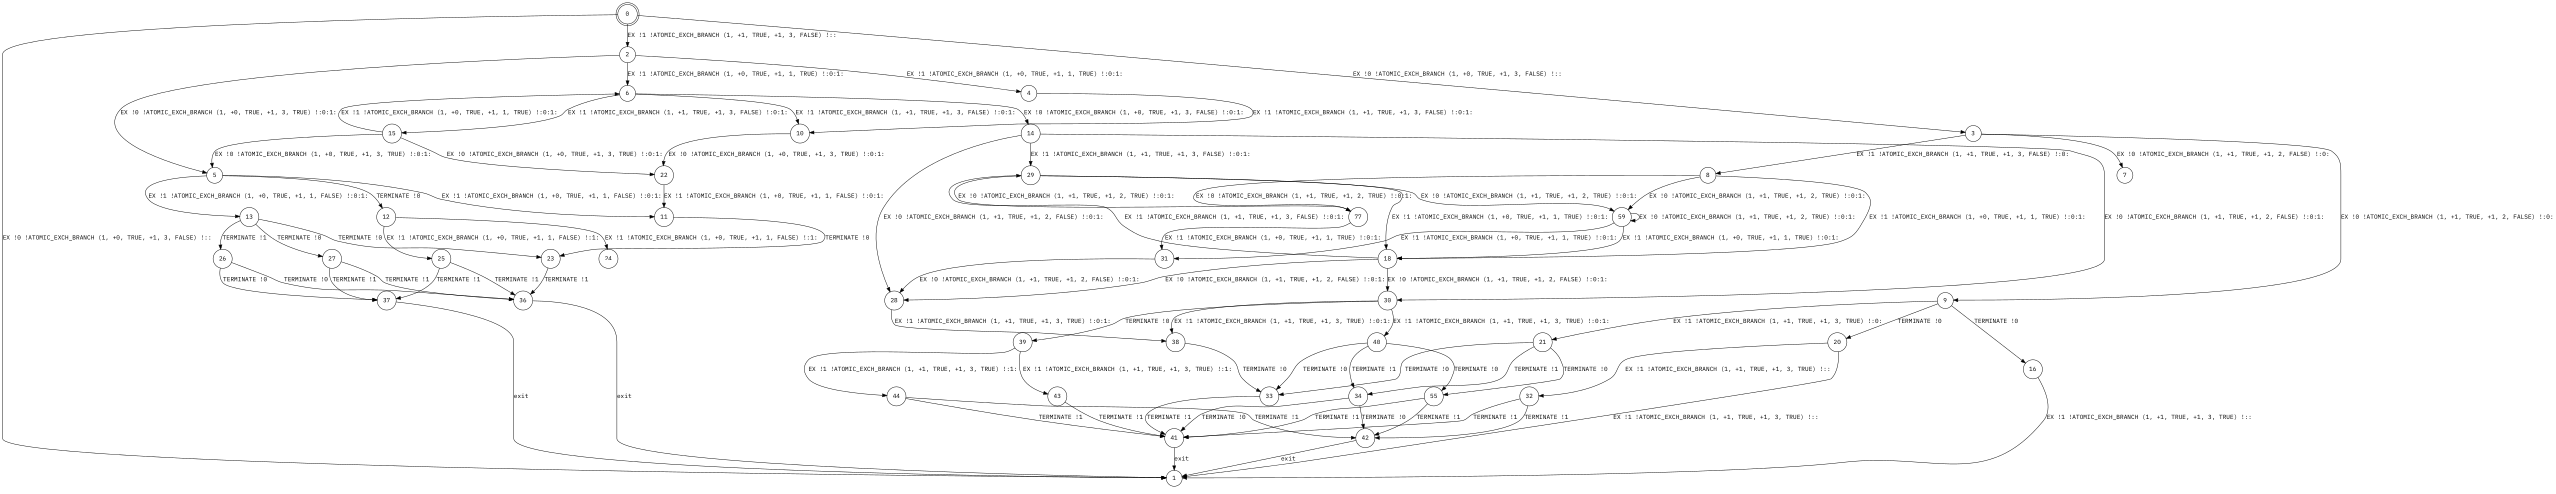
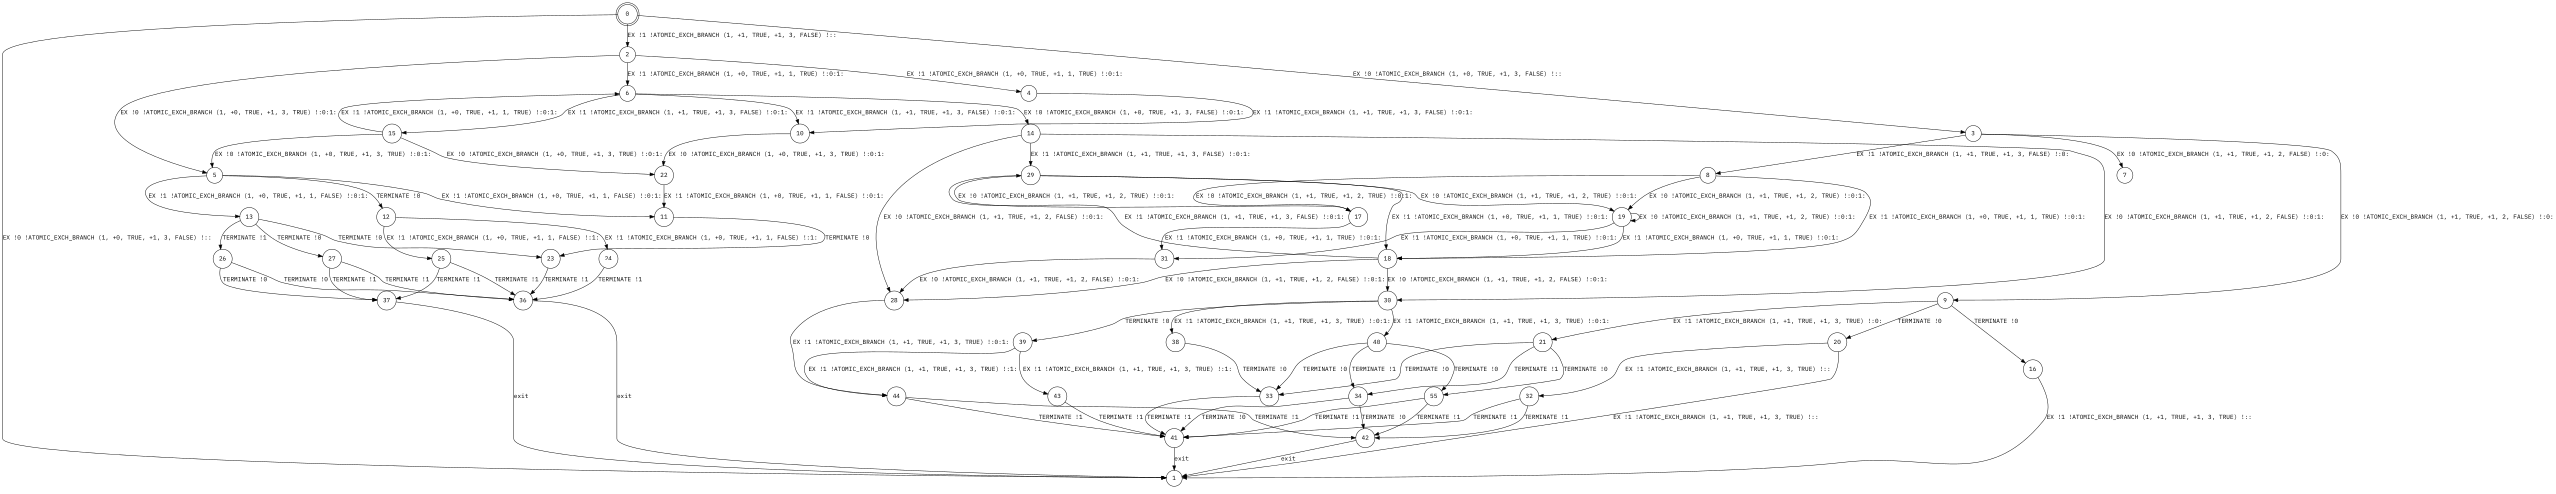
(1358, 217) -> (1358, 217)
(1622, 217) -> (1622, 217)
none -> (575, 291)
(1020, 332) -> (792, 348)
